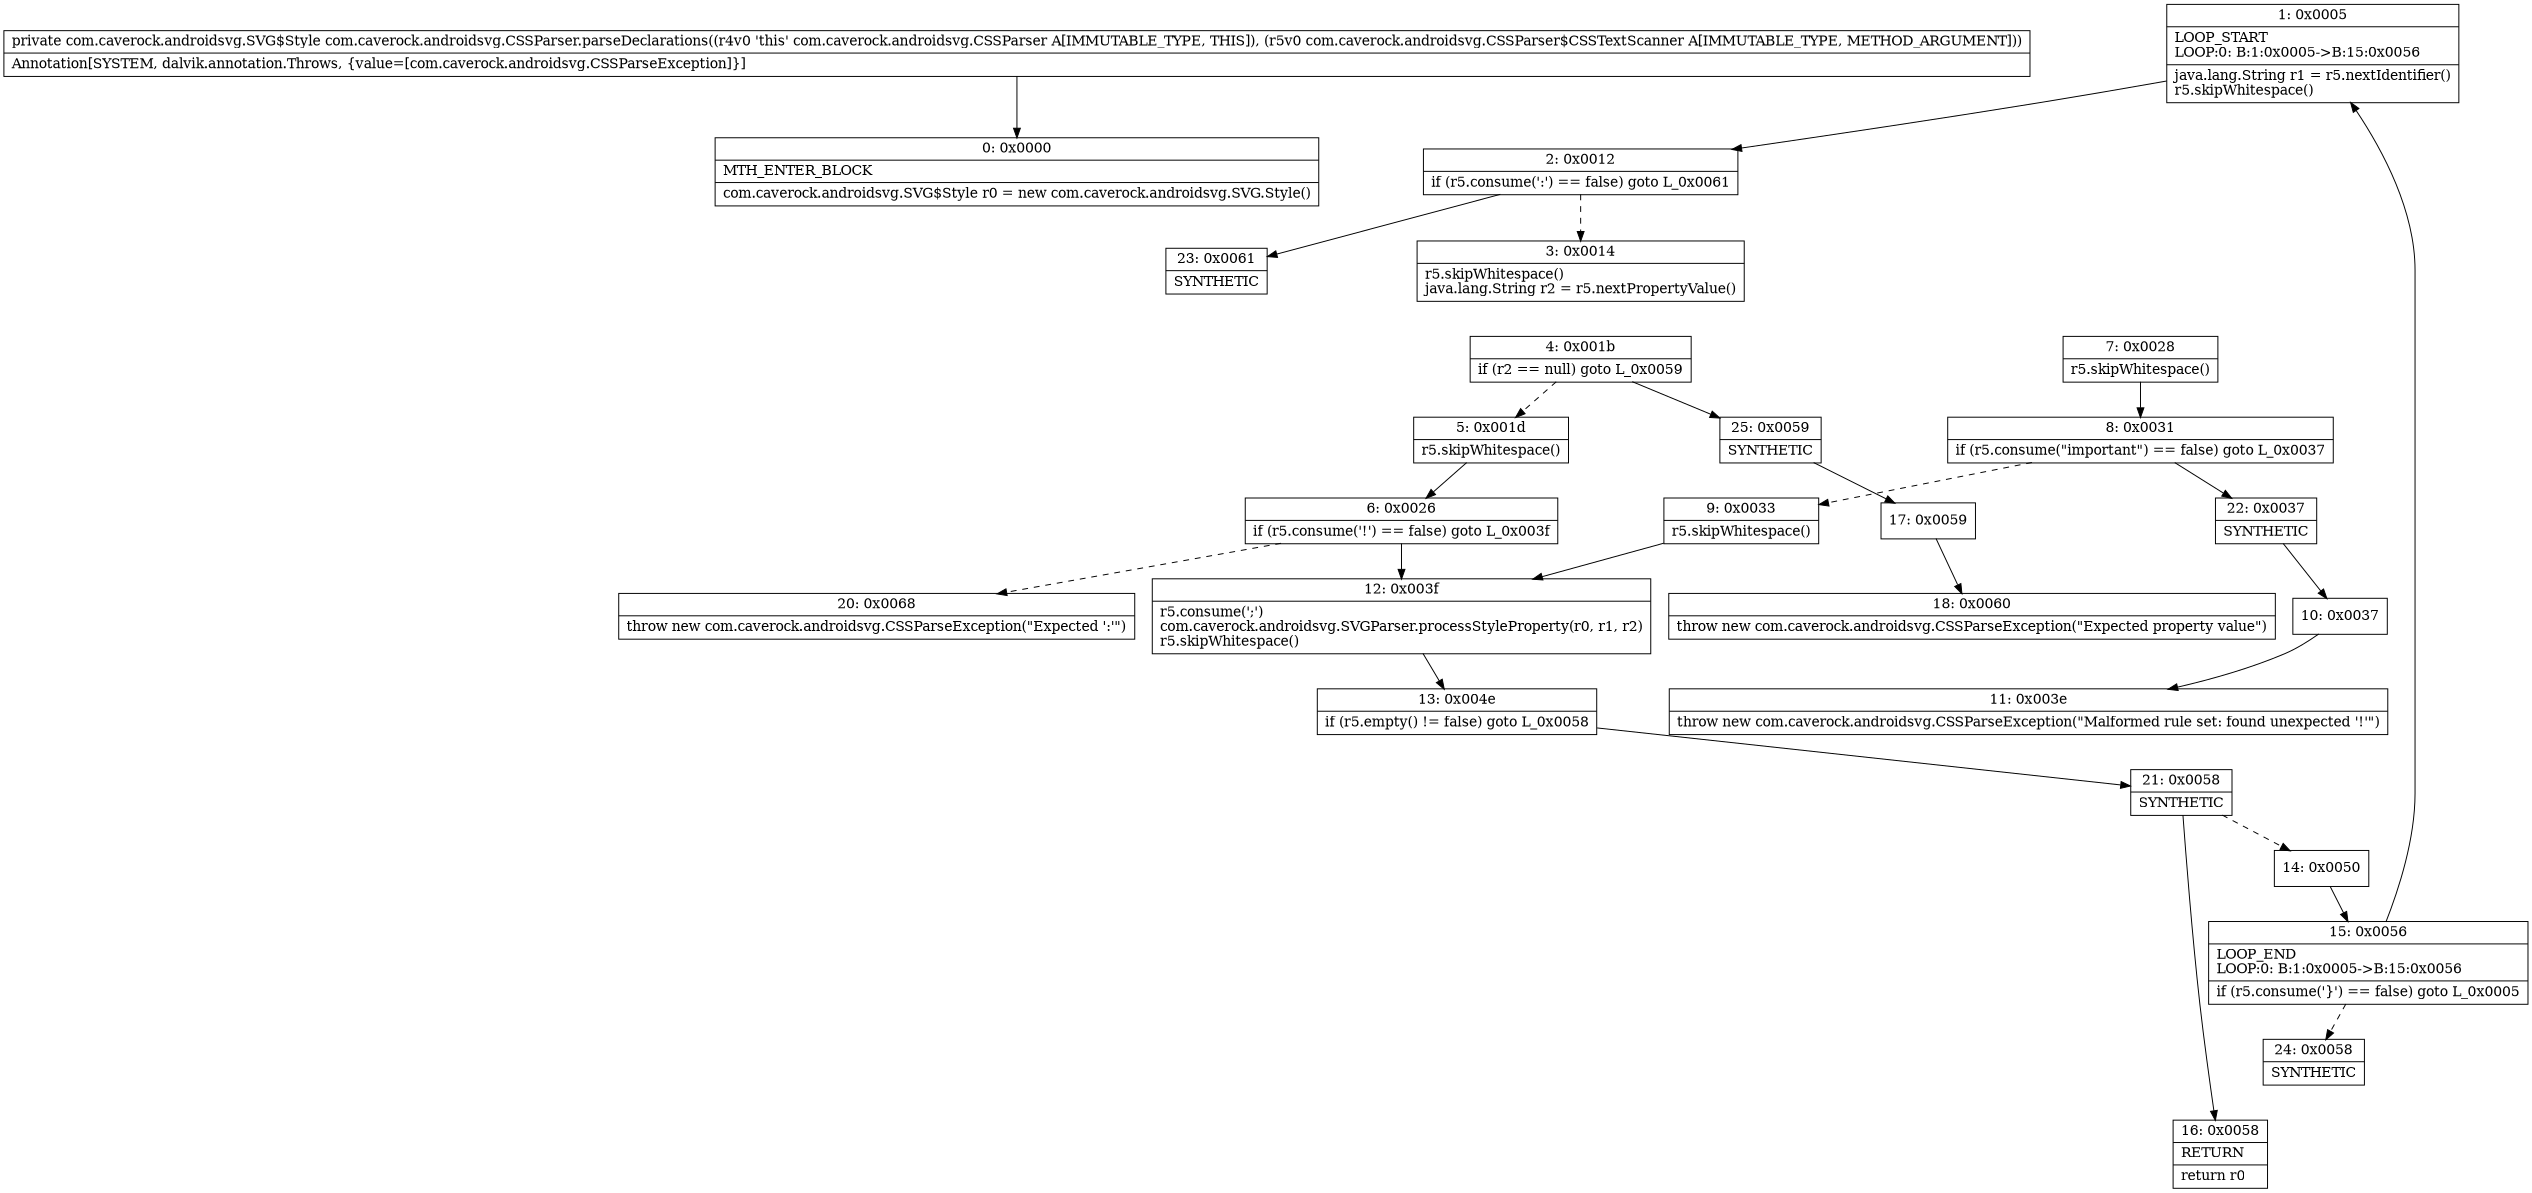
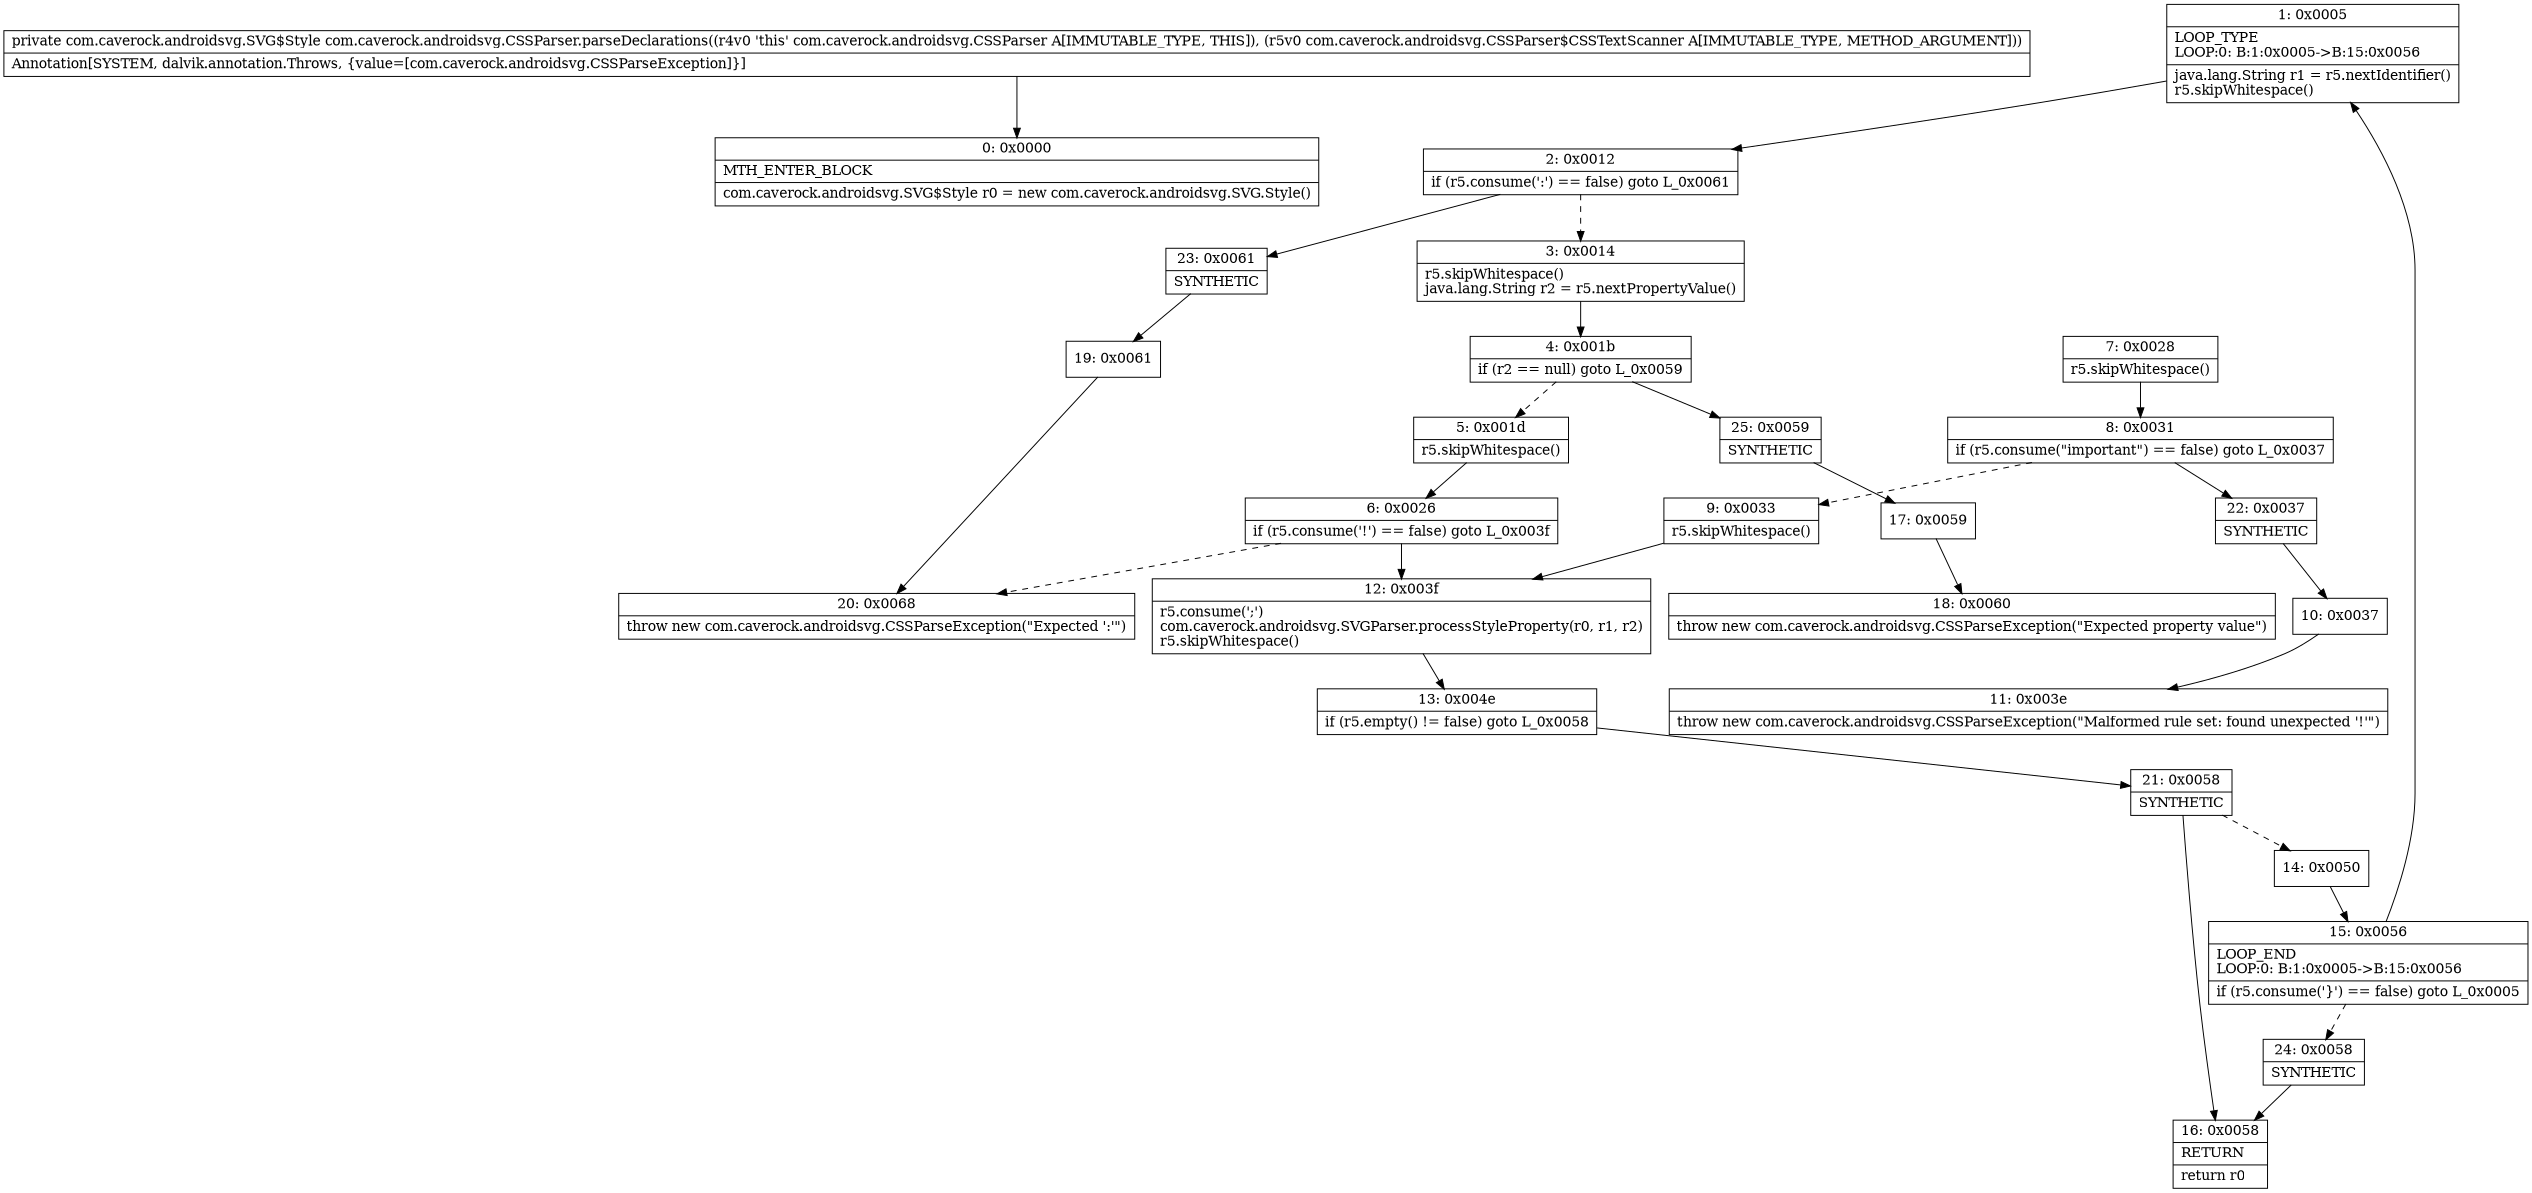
(2221, 38) -> (2217, 38)
none -> (1581, 314)
none -> (1113, 359)
none -> (2276, 1099)
